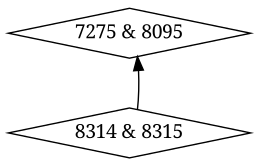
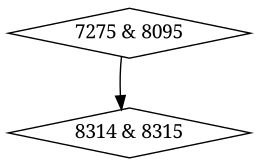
(139, 90) -> (120, 76)
